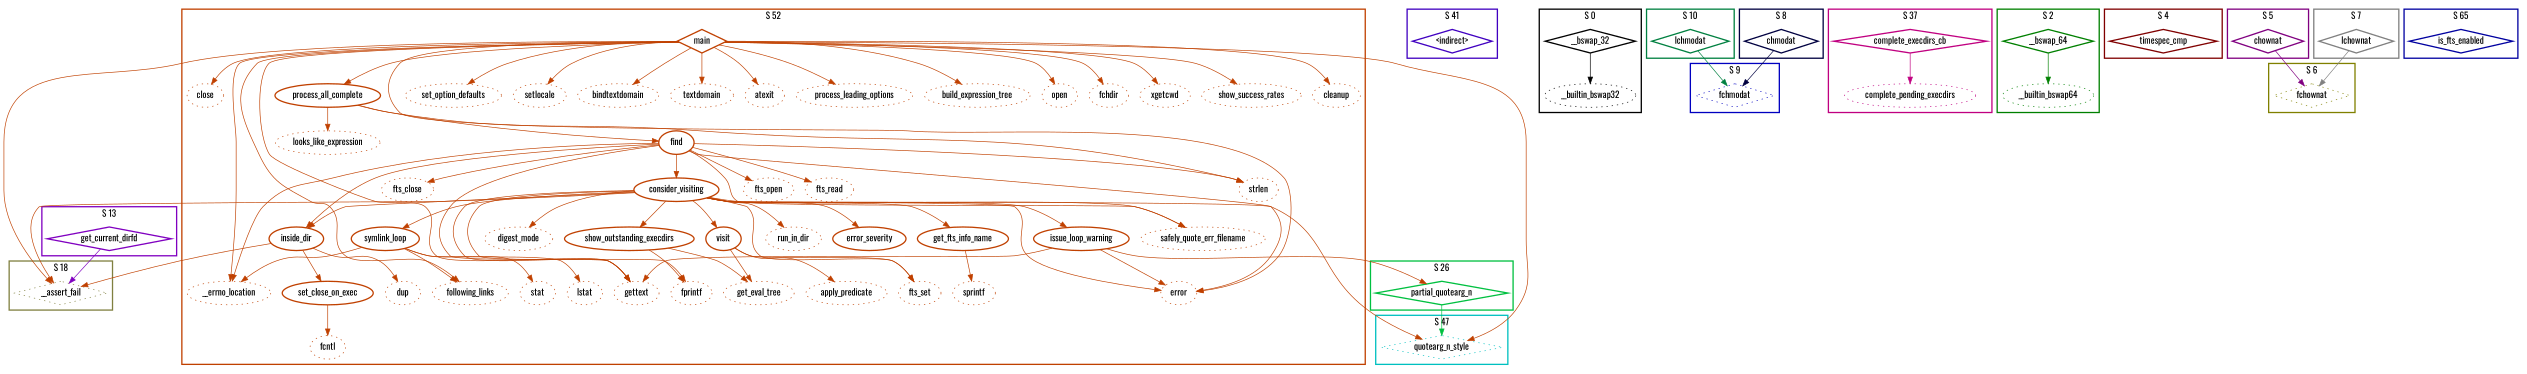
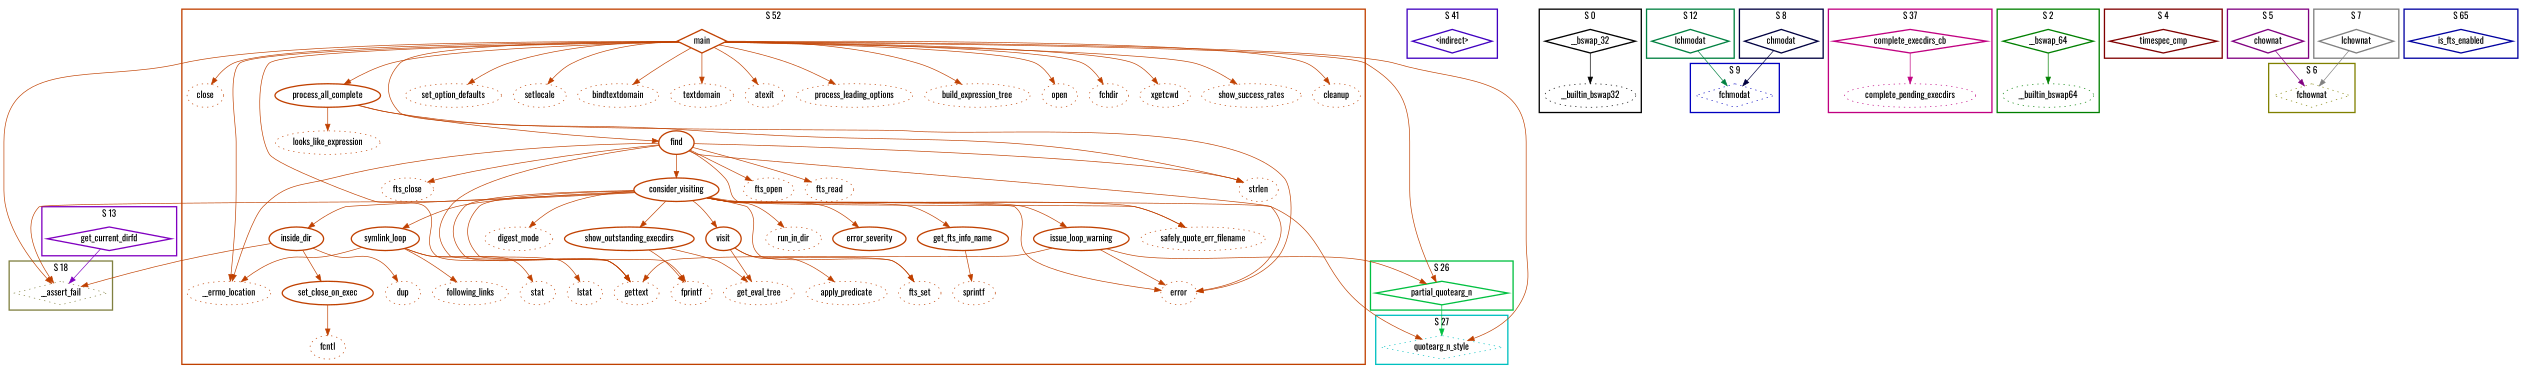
(1690, 17) -> (1690, 17)
(253, 69) -> (1359, 62)
(477, 158) -> none
(1442, 323) -> (1442, 323)
